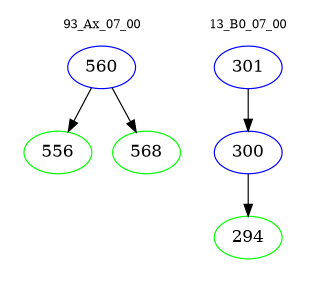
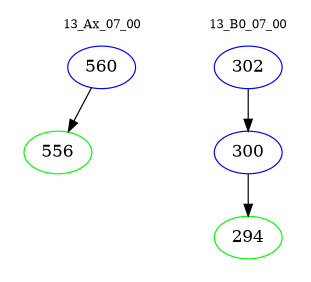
(102, 25) -> (102, 25)
(248, 67) -> (248, 67)
(147, 152) -> none
